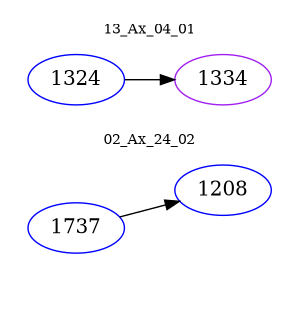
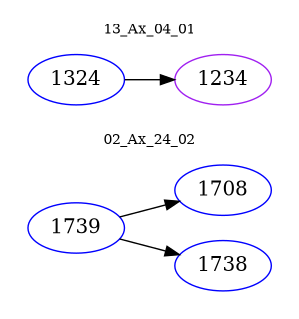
(223, 80) -> (223, 80)
(223, 190) -> (223, 190)
(76, 228) -> (76, 228)
none -> (223, 266)
